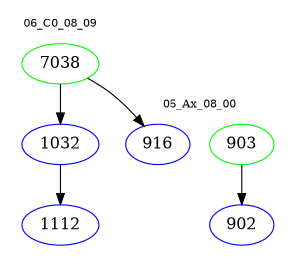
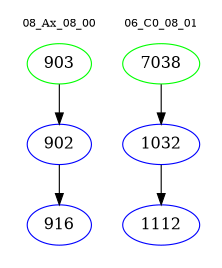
(60, 24) -> (161, 24)
(123, 104) -> (59, 179)
(200, 105) -> (59, 24)
